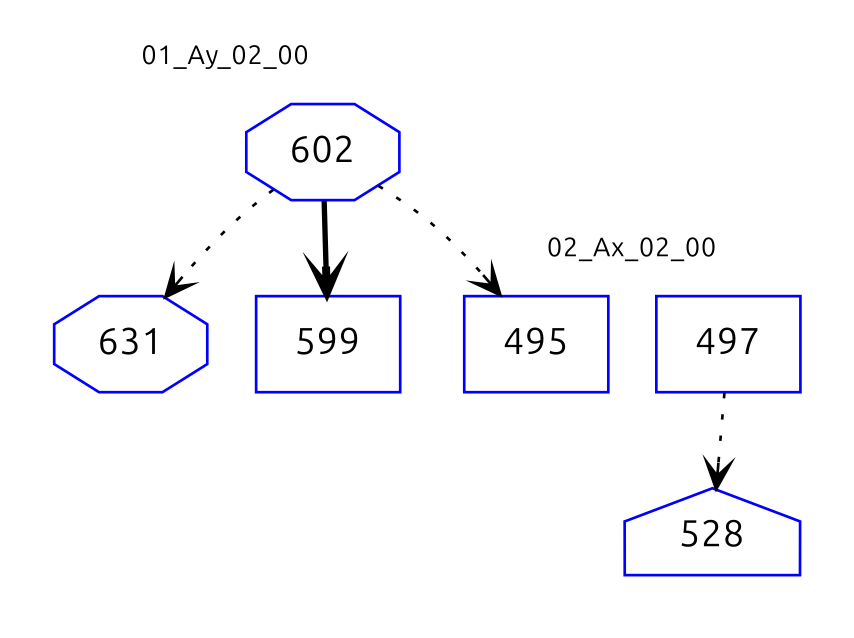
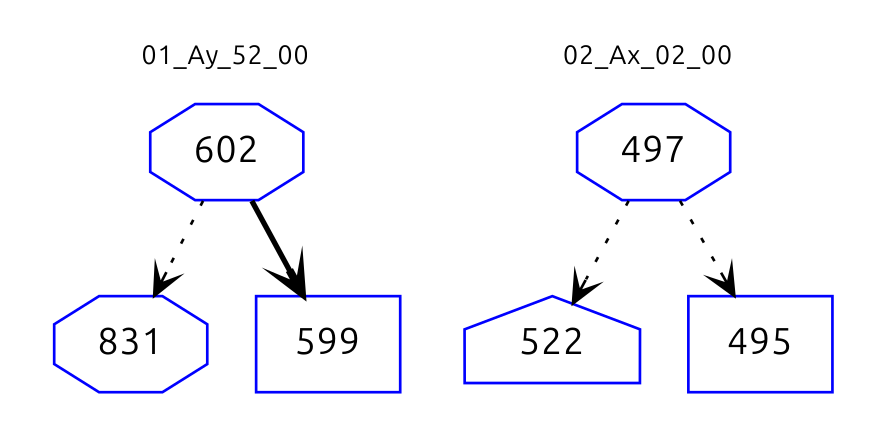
(227, 57) -> (227, 57)
(434, 226) -> (700, 237)
(131, 344) -> (131, 344)
(728, 344) -> (654, 152)
(712, 536) -> (552, 344)
